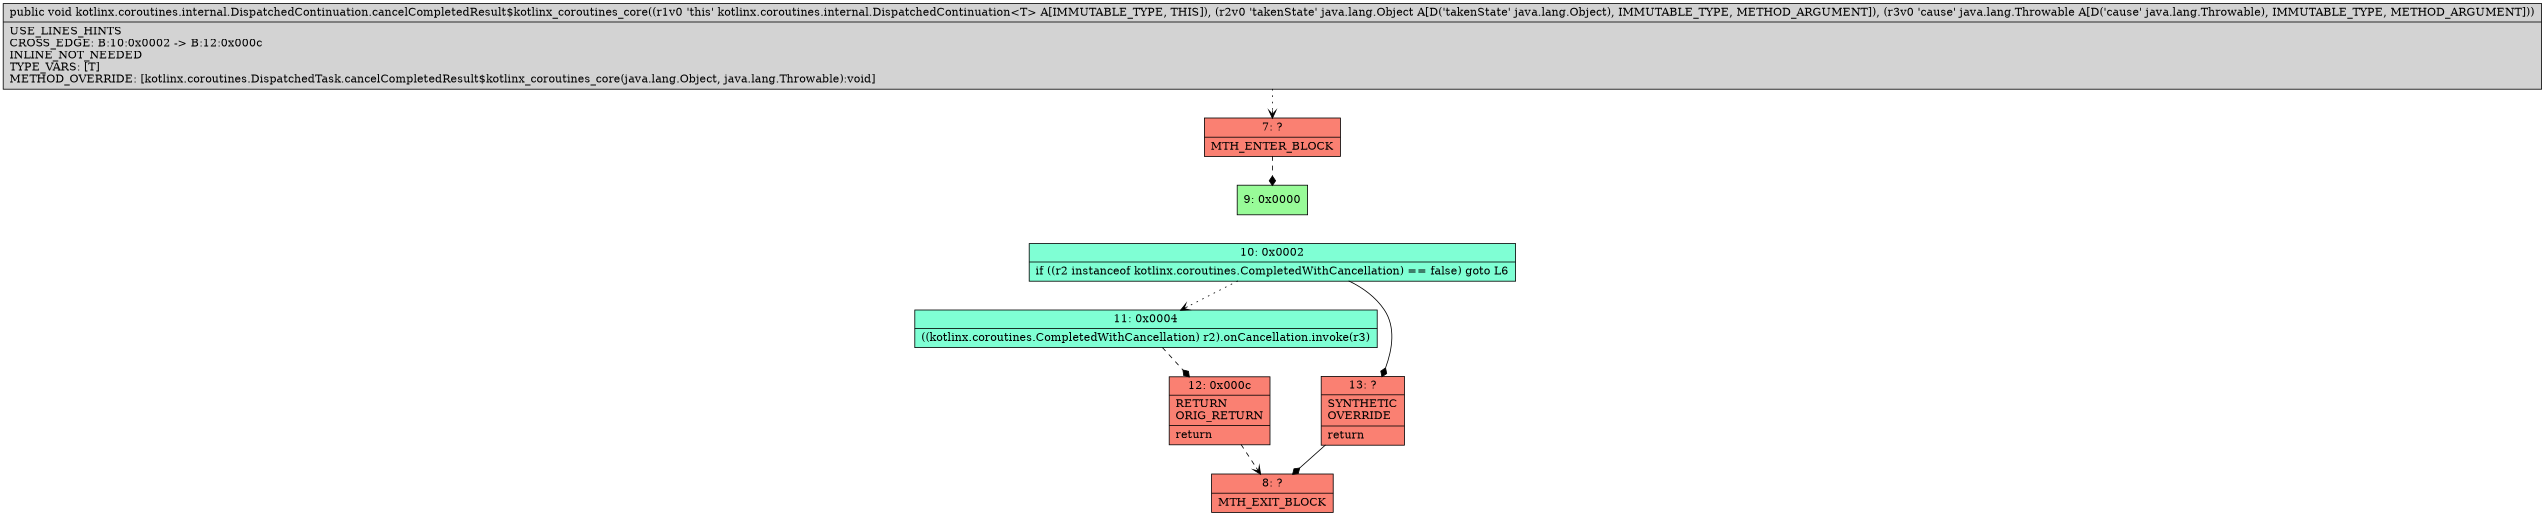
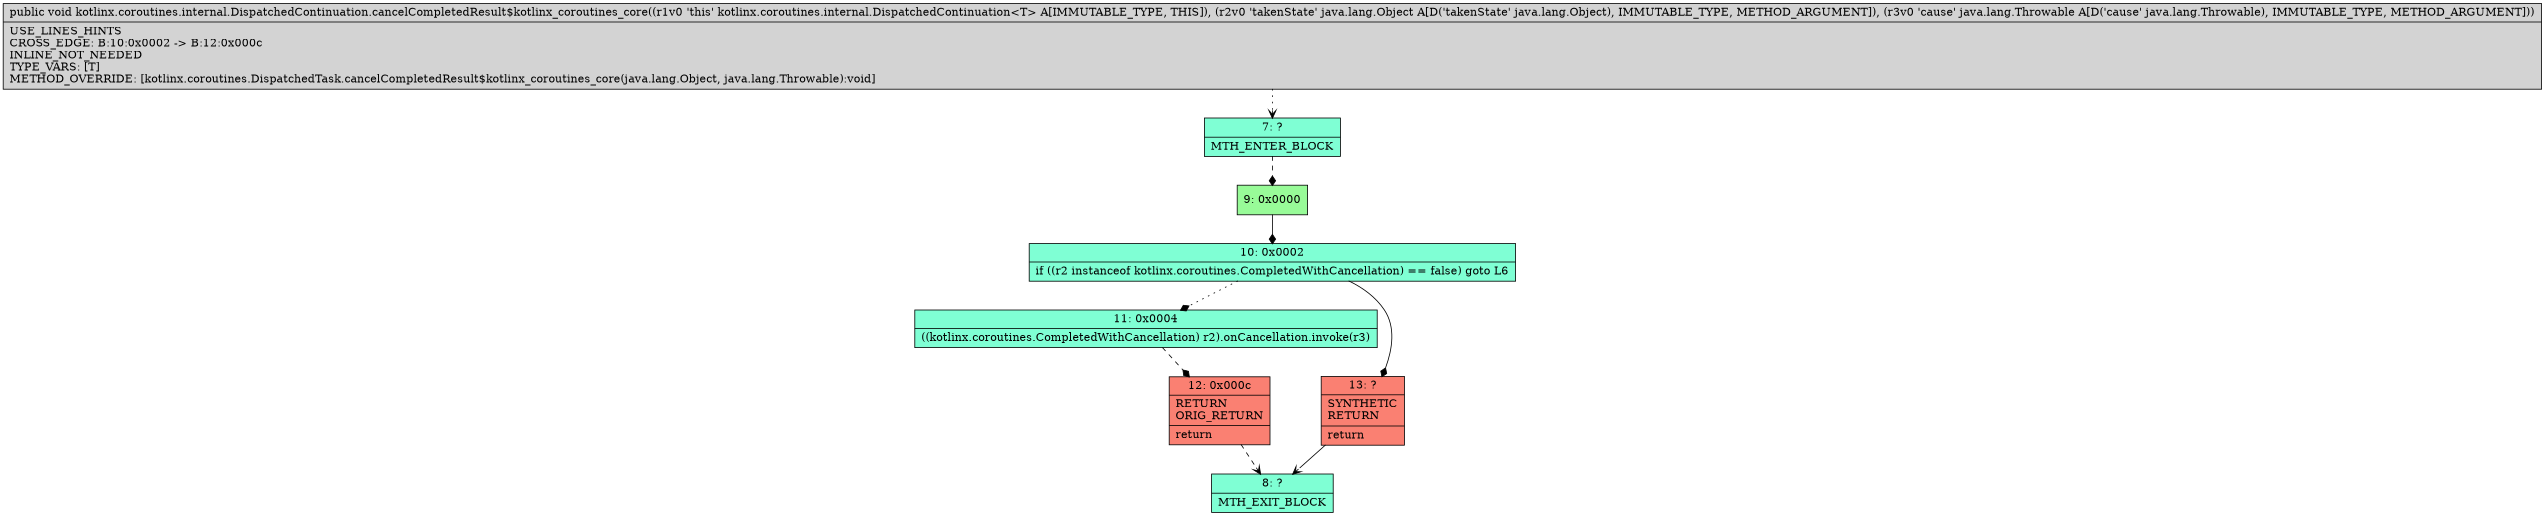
(1272, 137) -> (1272, 137)
none -> (1272, 224)
(1213, 294) -> (1213, 294)
(1360, 416) -> (1354, 416)
(1313, 456) -> (1313, 456)
(1272, 493) -> (1272, 493)
